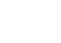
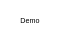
none -> (30, 21)
